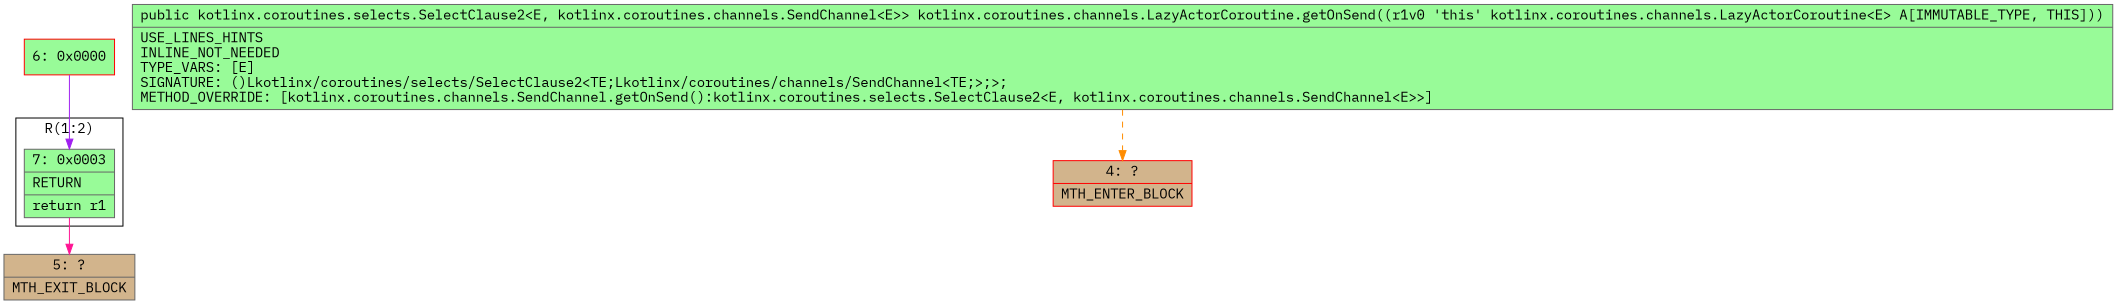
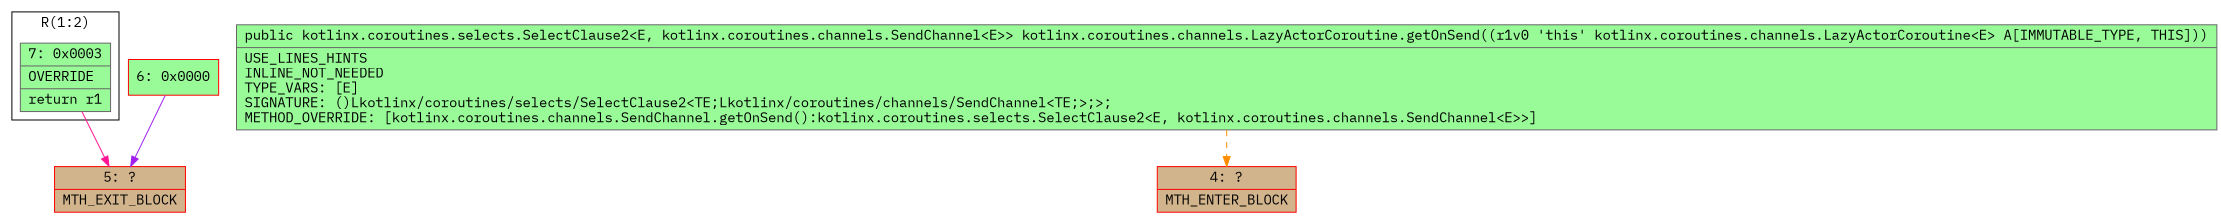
(69, 107) -> (150, 126)
(57, 183) -> (61, 77)
(69, 277) -> (120, 189)
